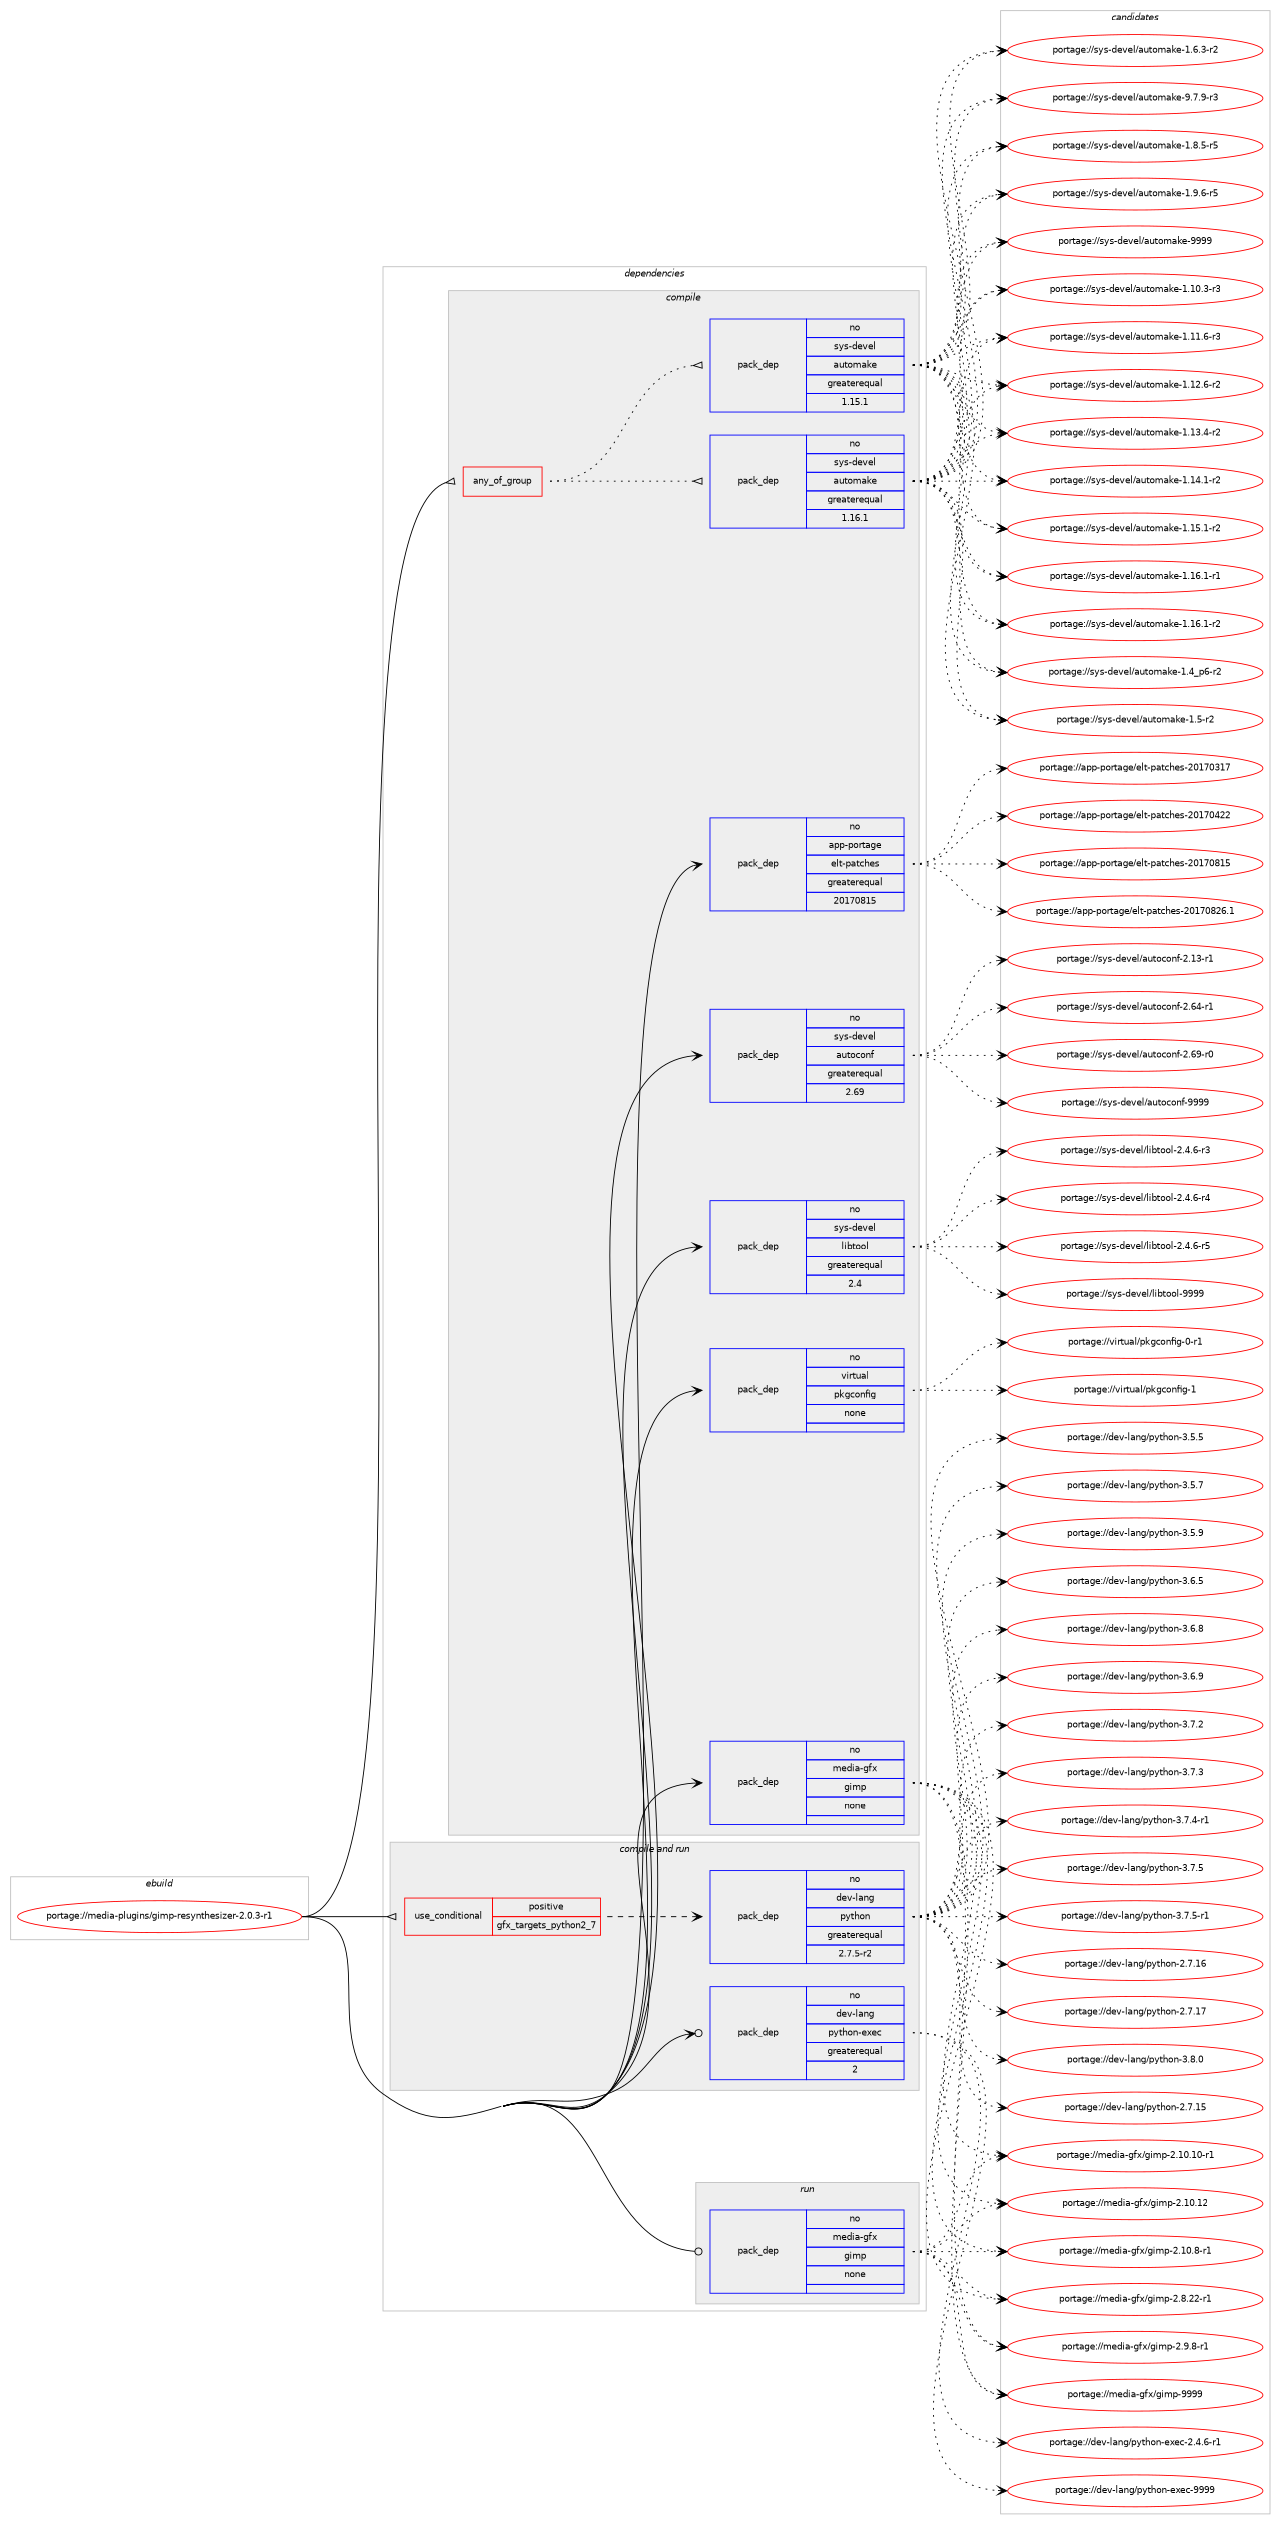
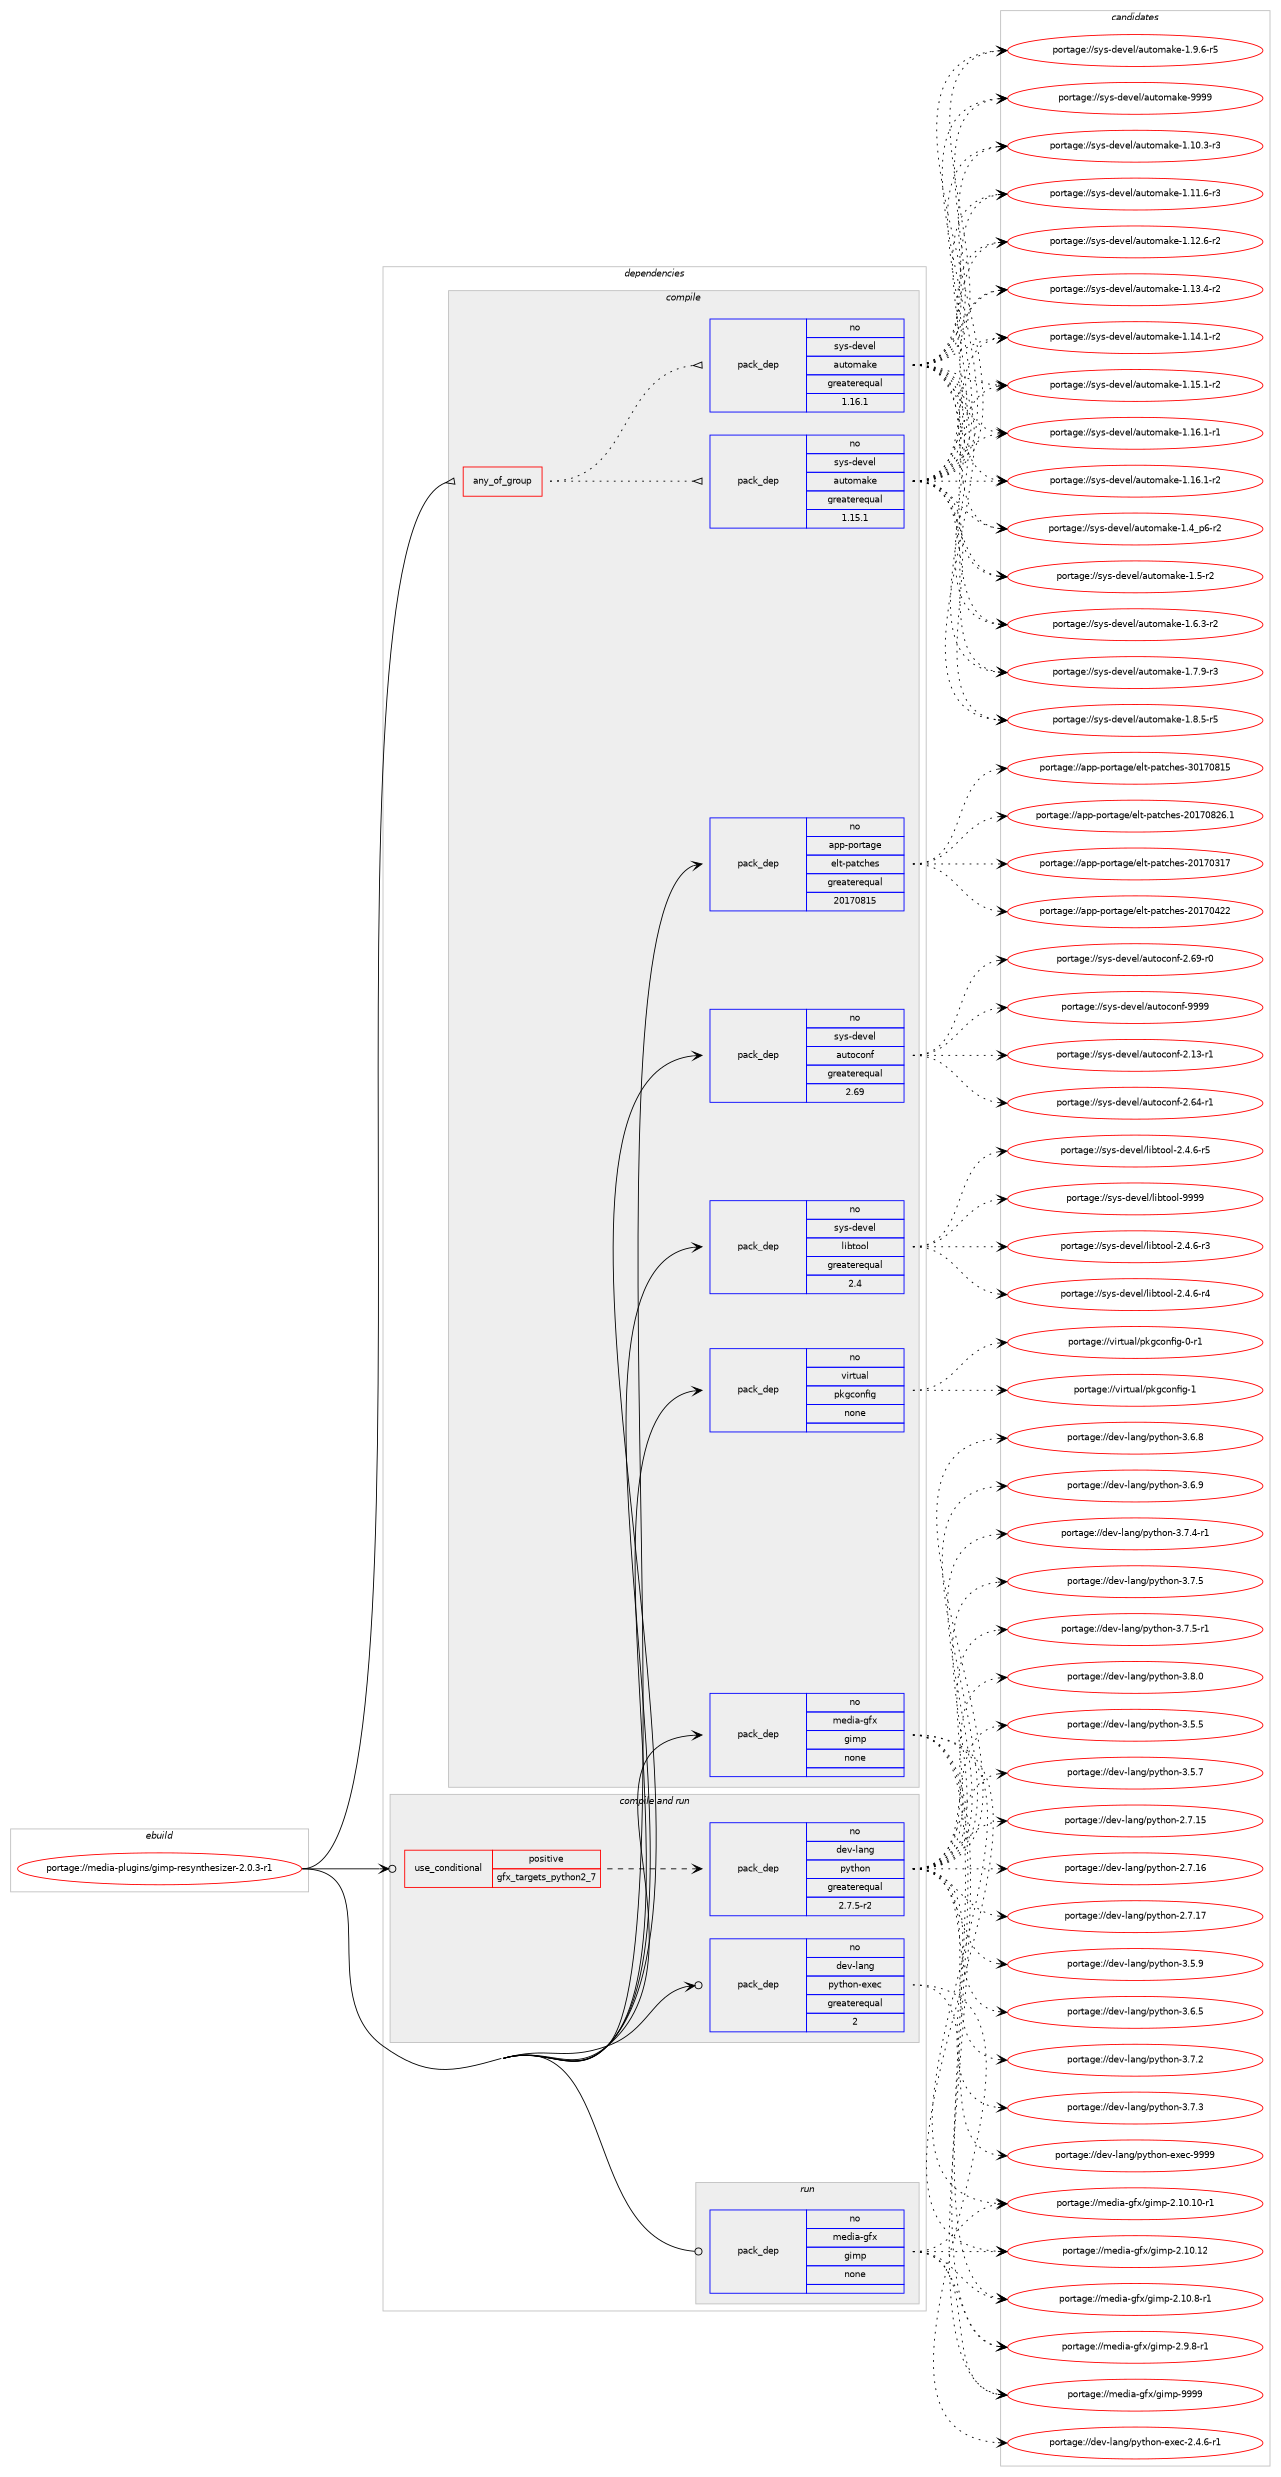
(1135, 98) -> (1135, 673)
(1135, 864) -> (1135, 768)
(344, 1917) -> (341, 1869)
(1135, 2299) -> none
